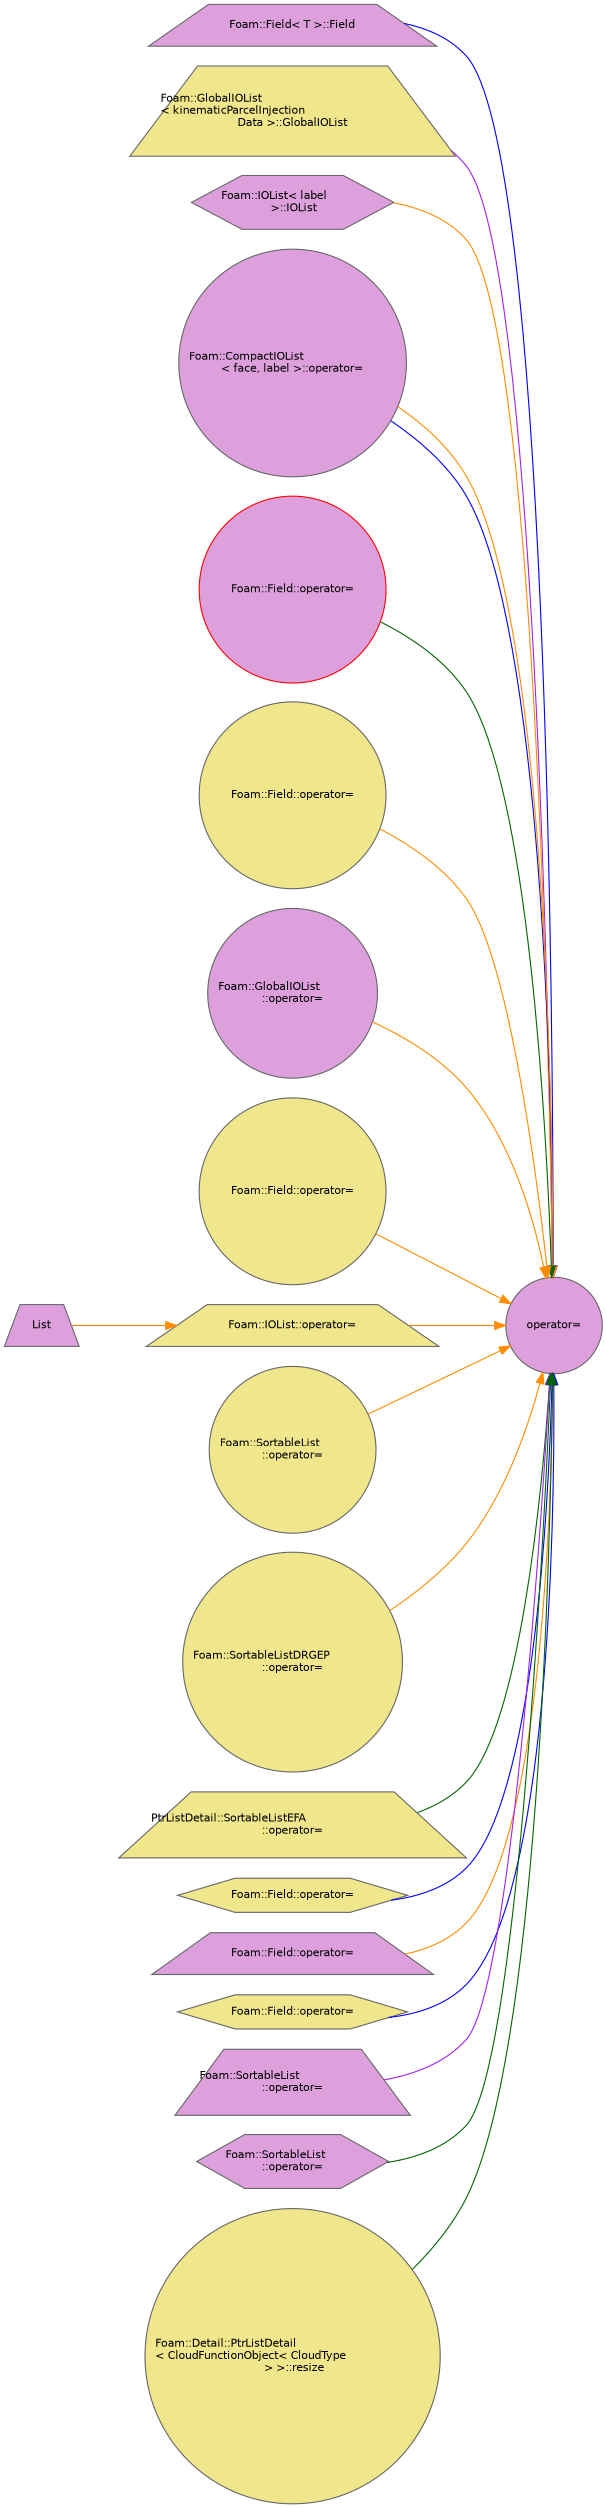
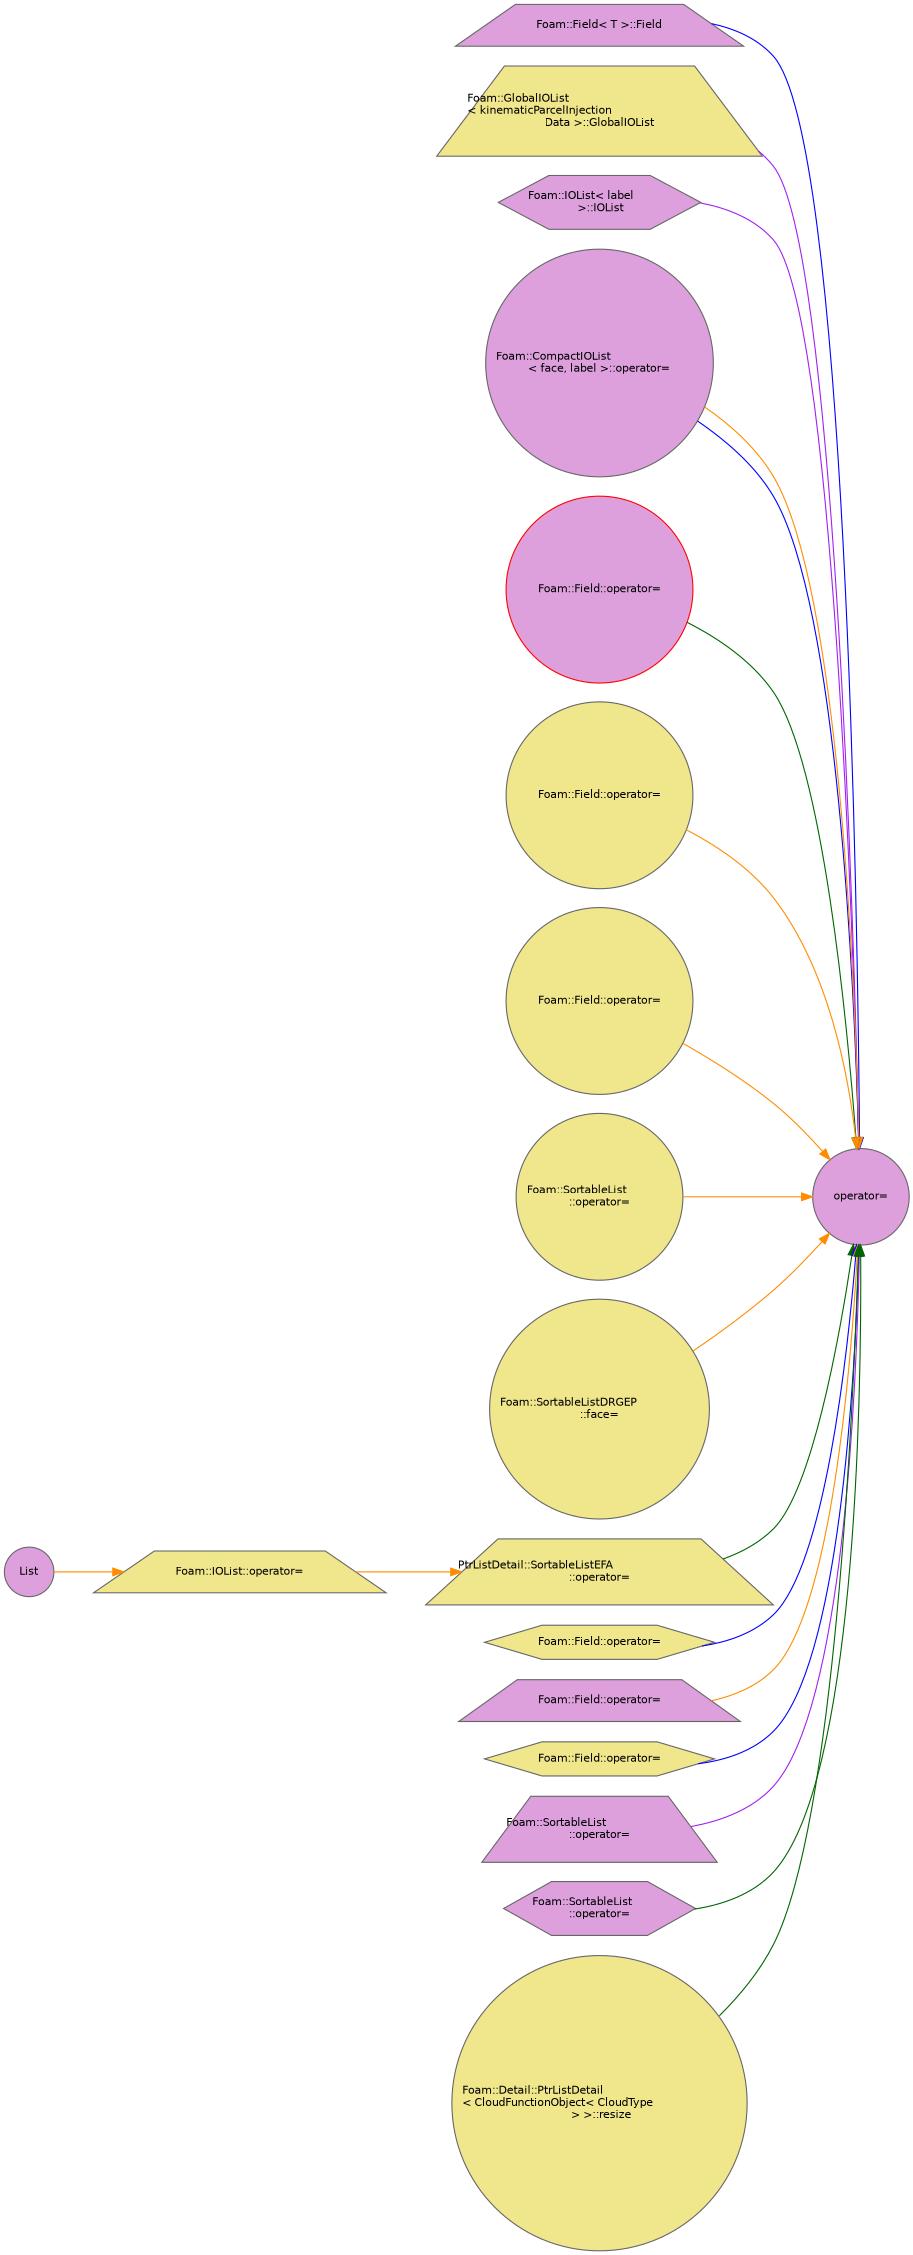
(534, 708) -> (816, 423)
(293, 993) -> none
(42, 1326) -> (29, 1572)
(451, 1326) -> (403, 1572)
(293, 1662) -> (600, 1409)
